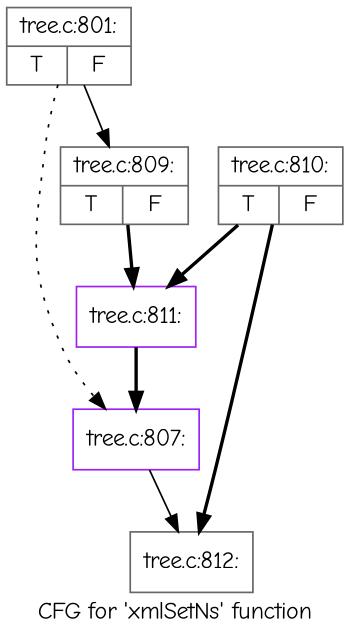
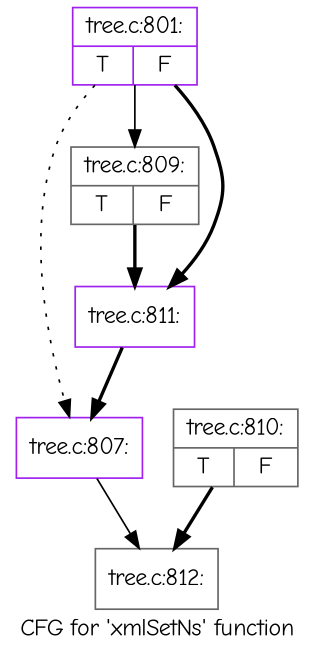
(69, 46) -> (135, 46)
(210, 250) -> (222, 179)
